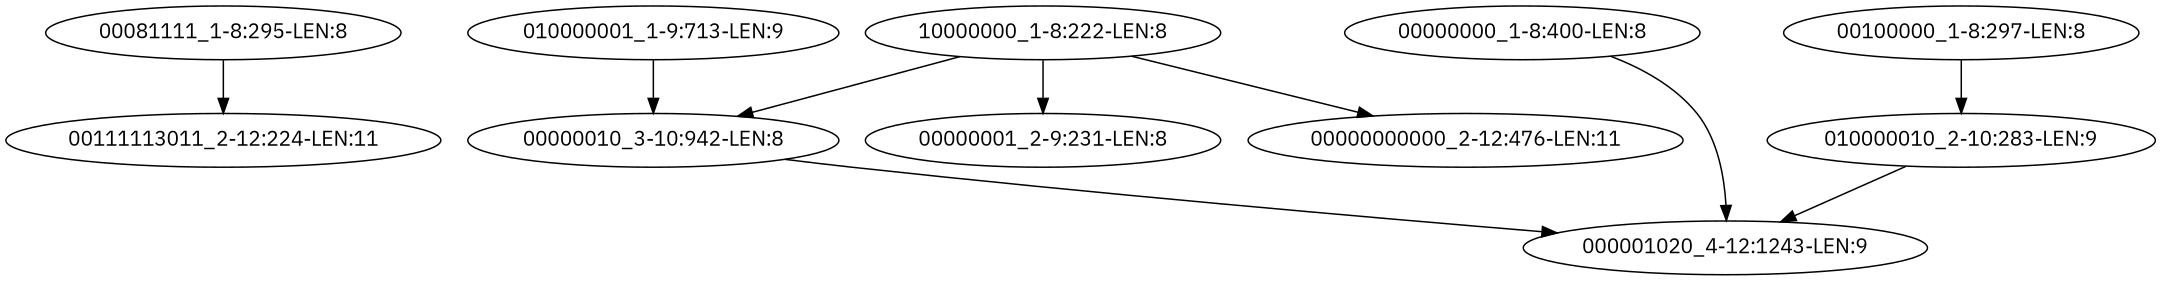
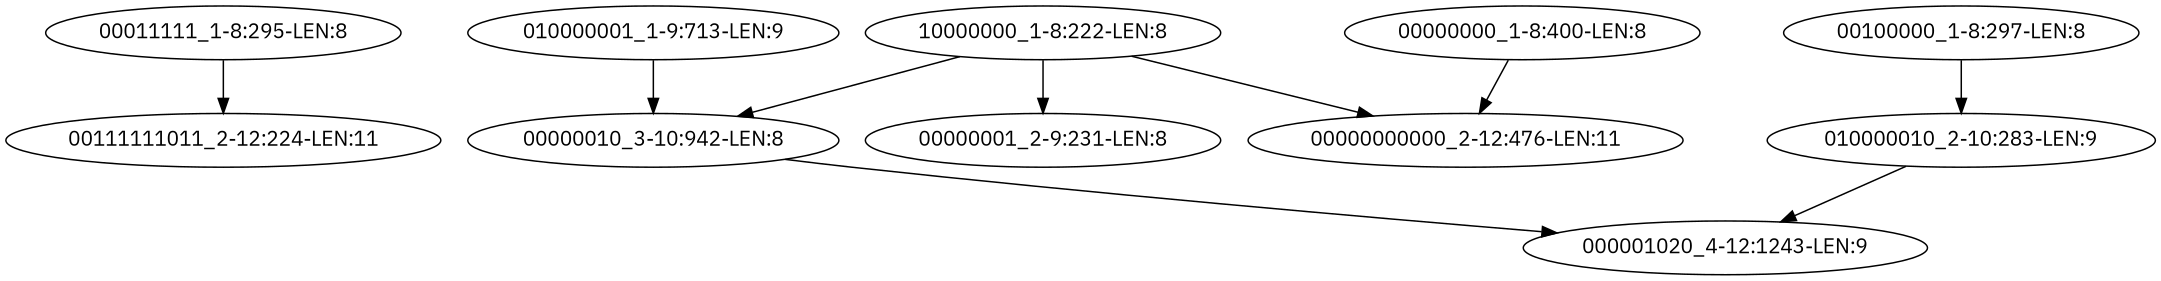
(223, 33) -> (223, 33)
(1695, 111) -> (1497, 80)
(223, 140) -> (223, 140)
